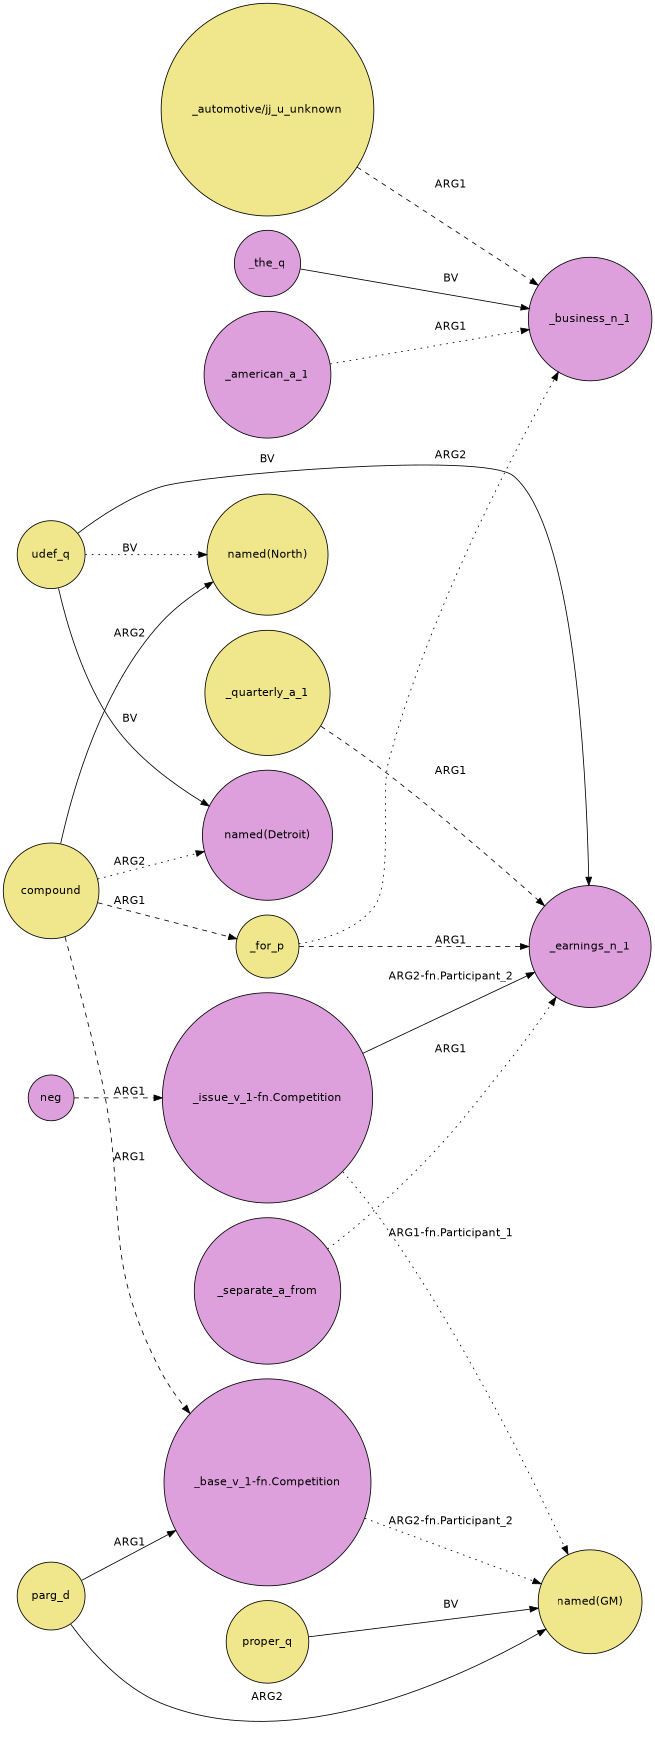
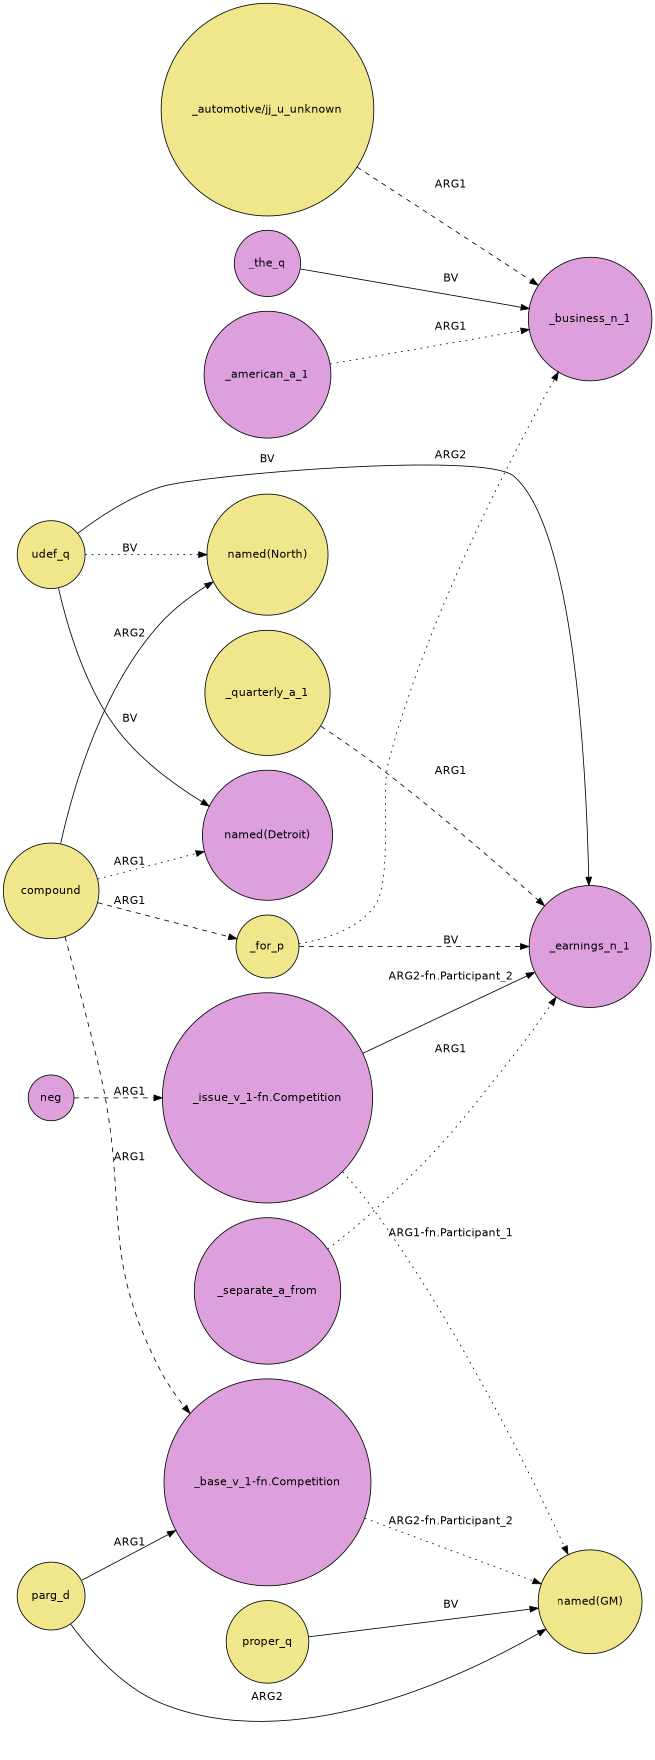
(130, 862) -> (130, 862)
(451, 940) -> (451, 940)
